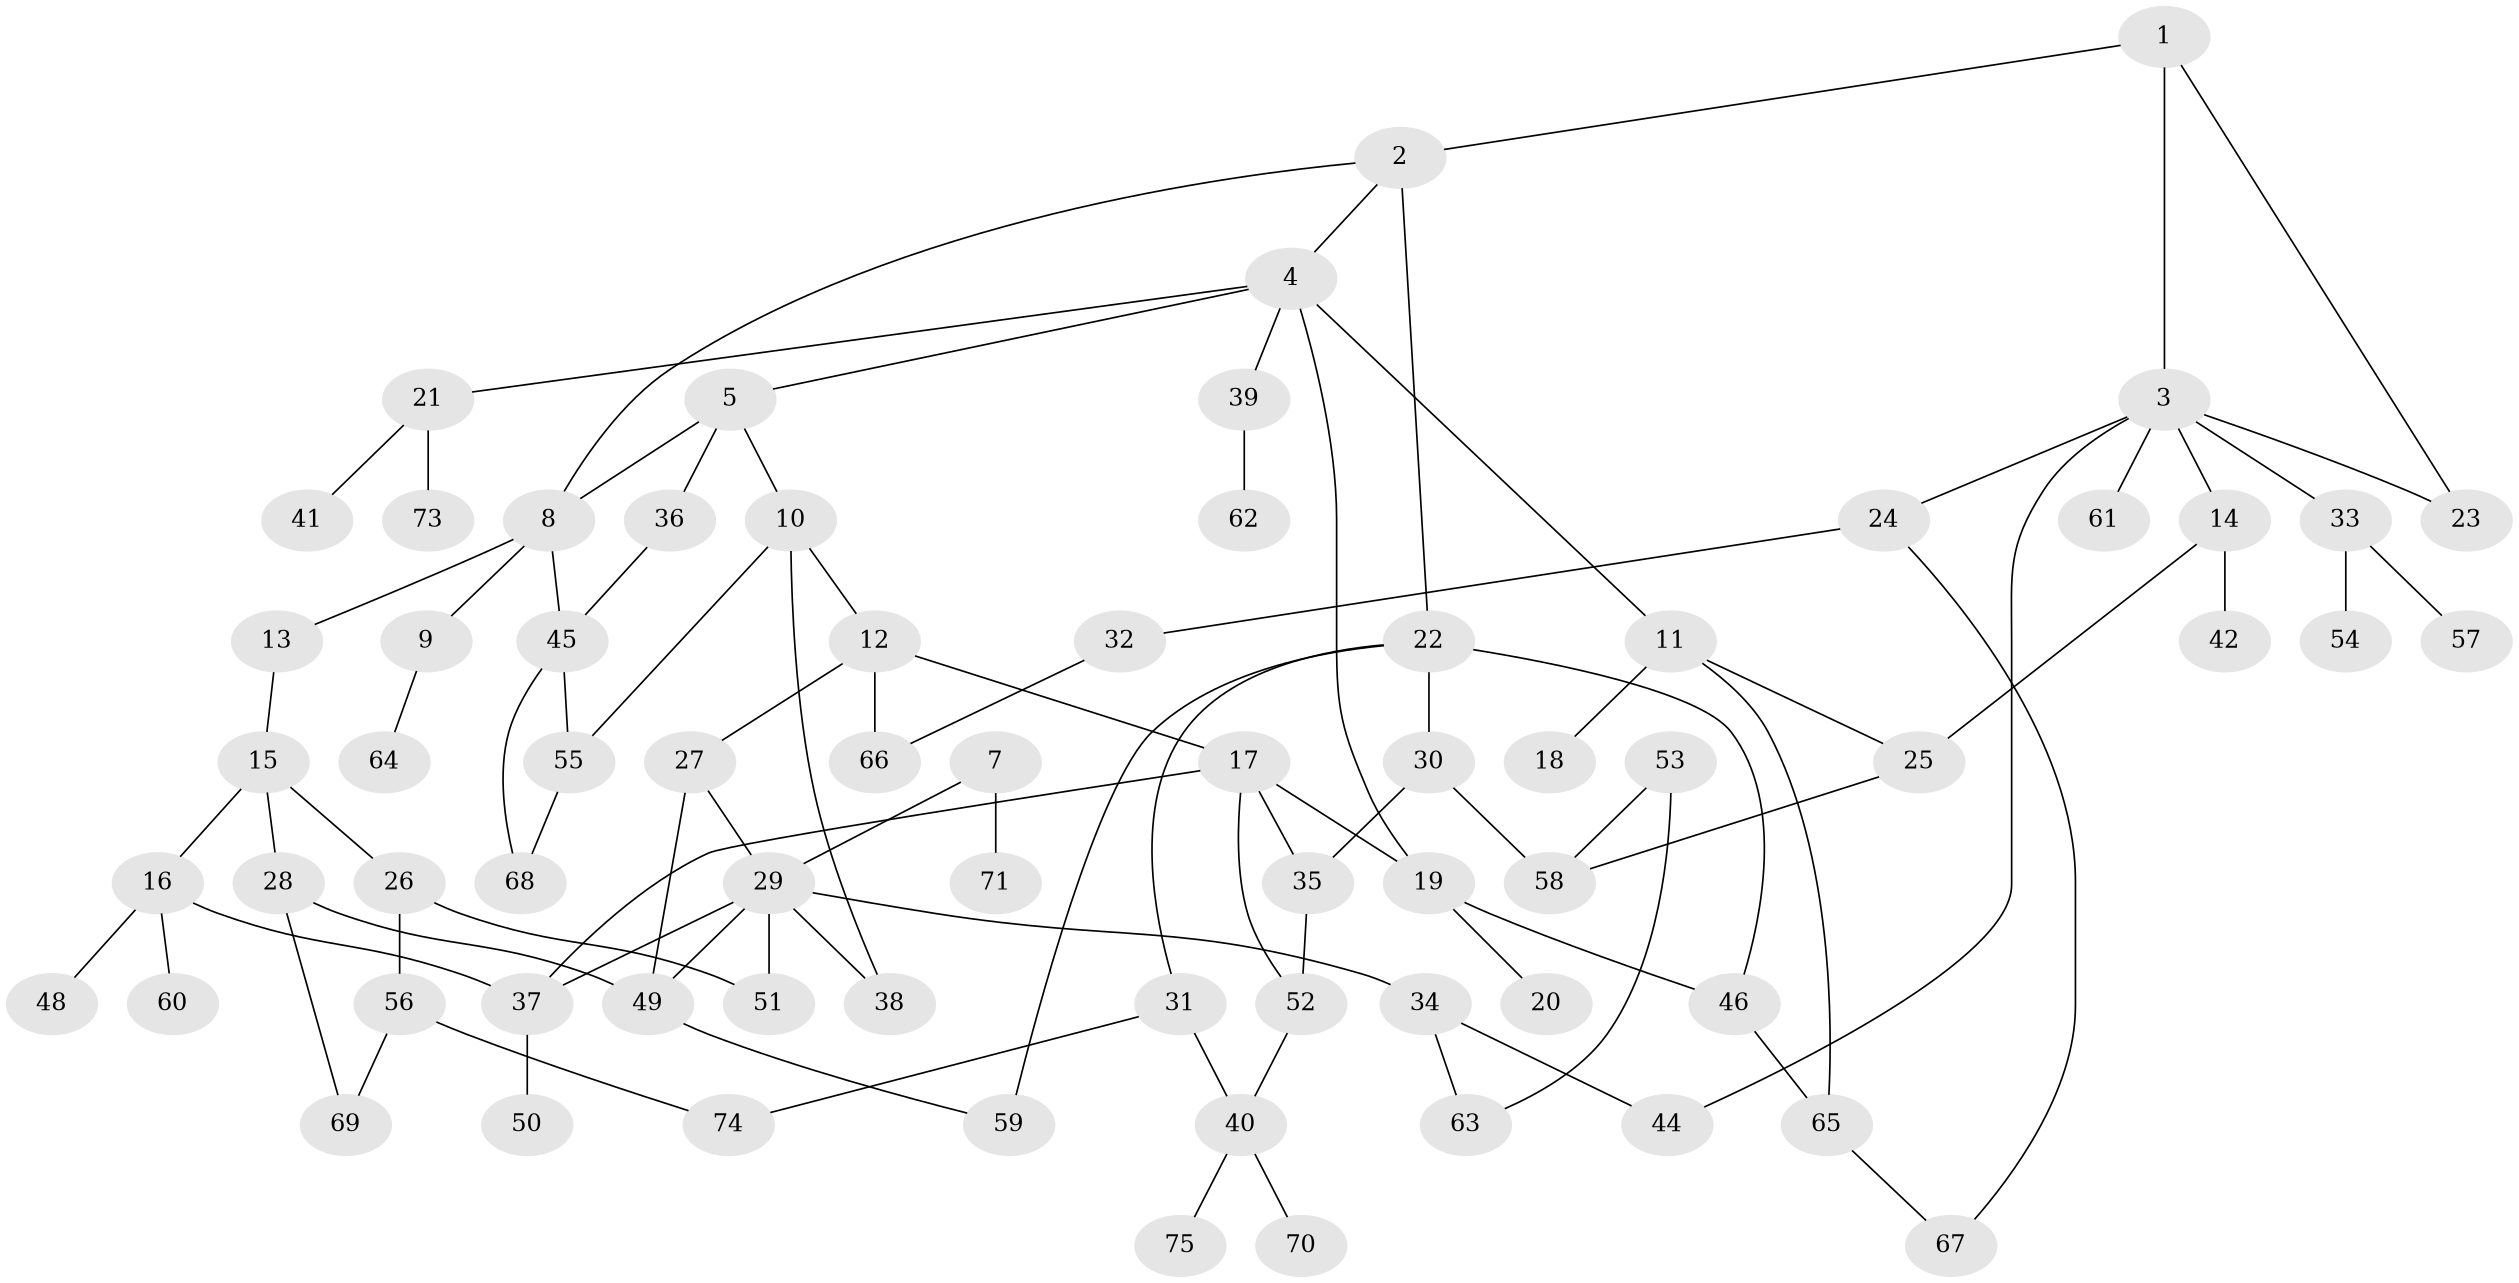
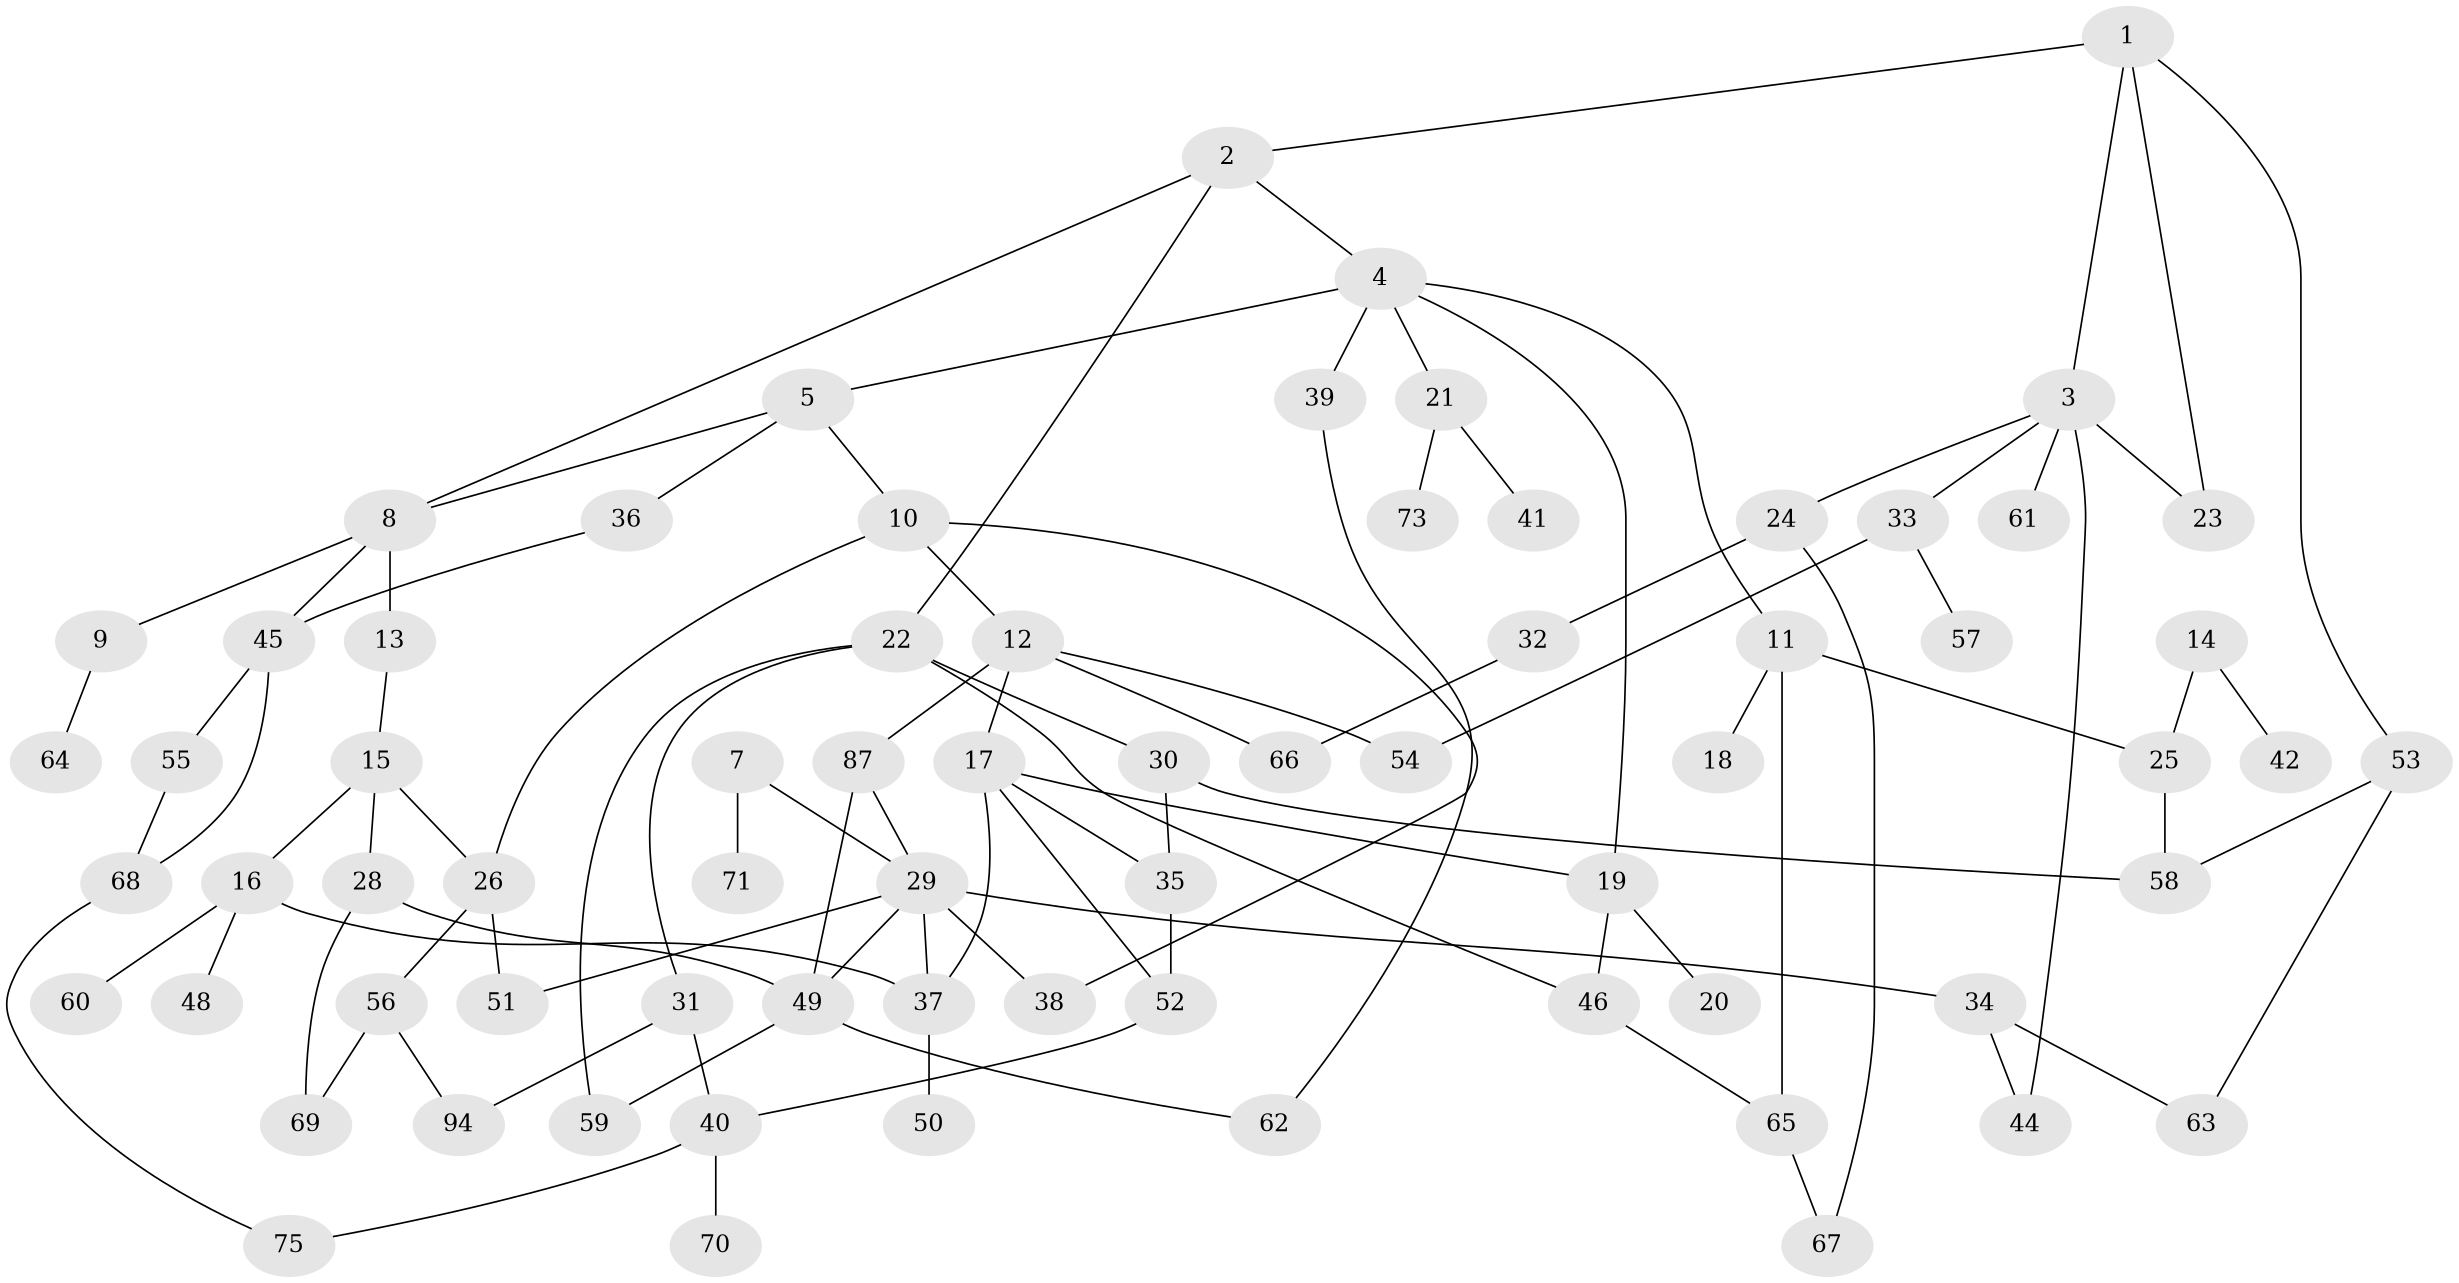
none -> (2301, 382)
(2195, 460) -> none
(680, 641) -> (644, 656)
none -> (1217, 691)
(690, 762) -> (859, 762)
none -> (1034, 1080)
none -> (56, 1093)
(729, 1125) -> (459, 1125)
